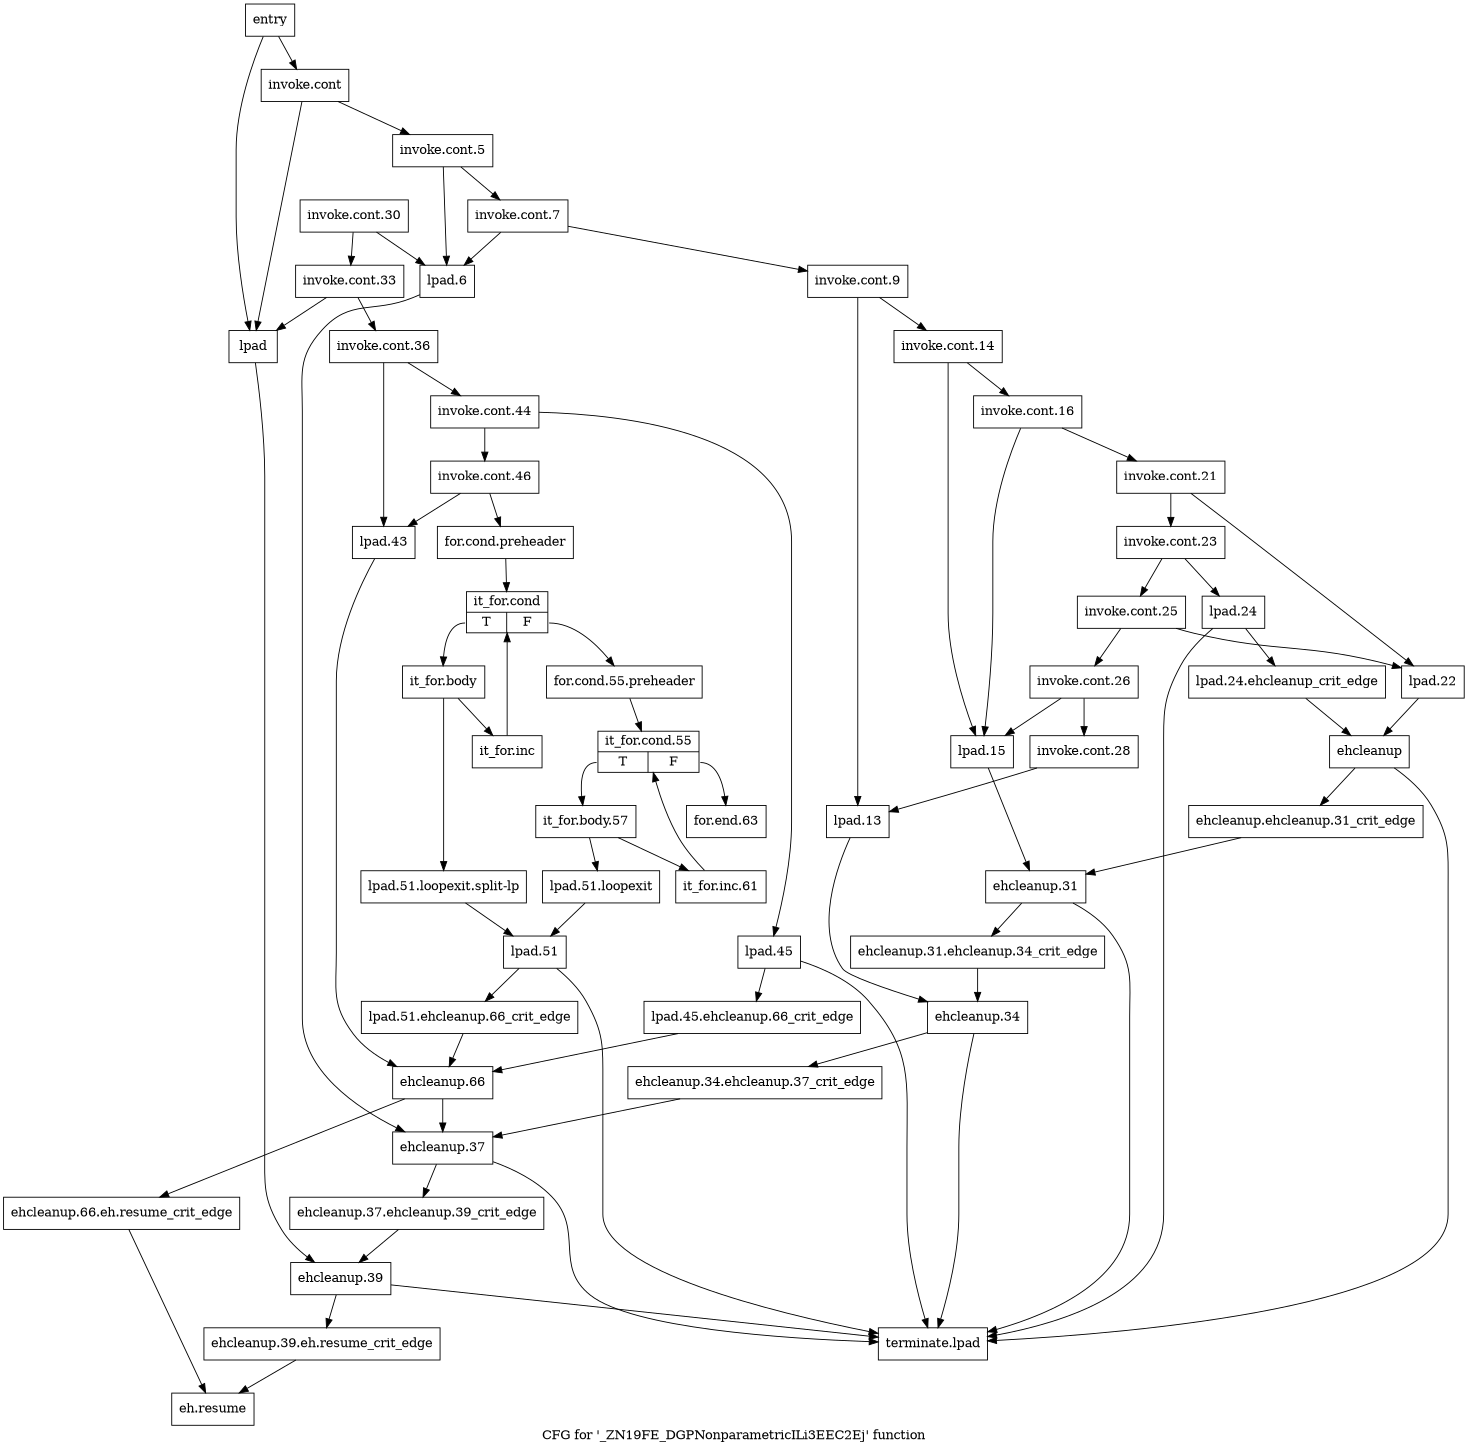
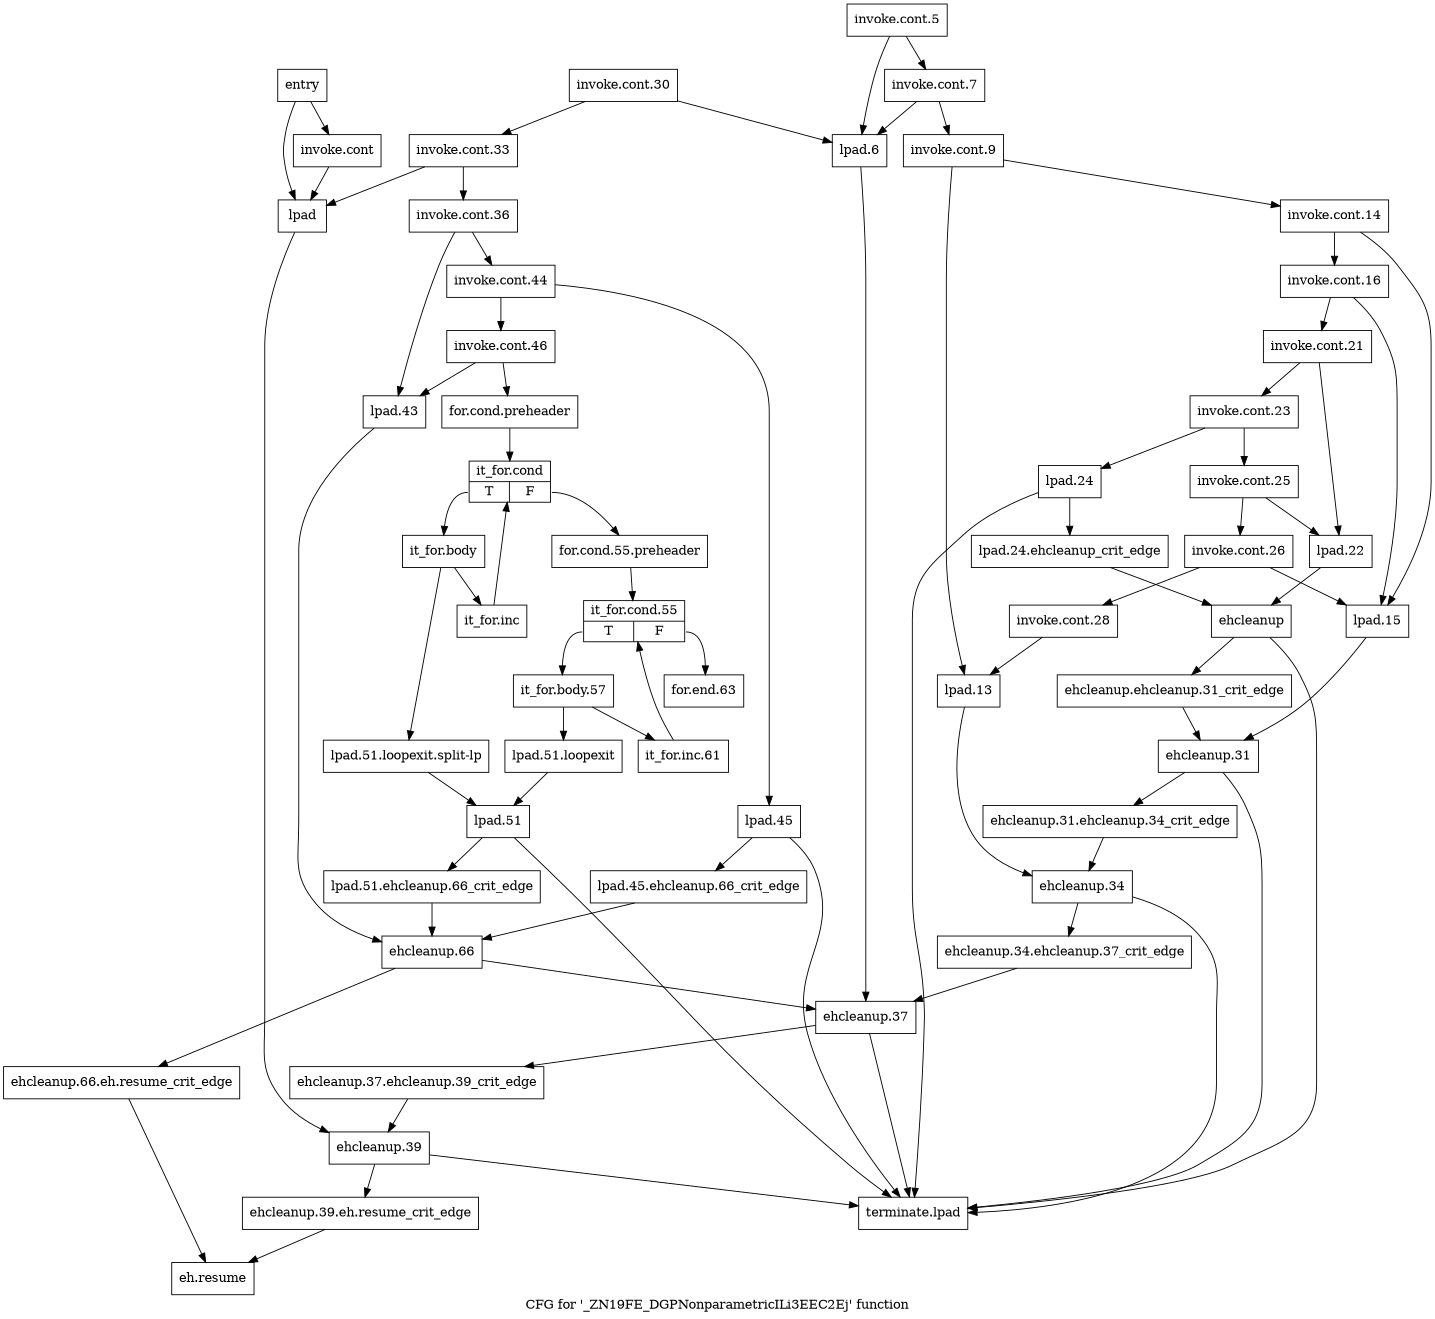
(370, 116) -> none
